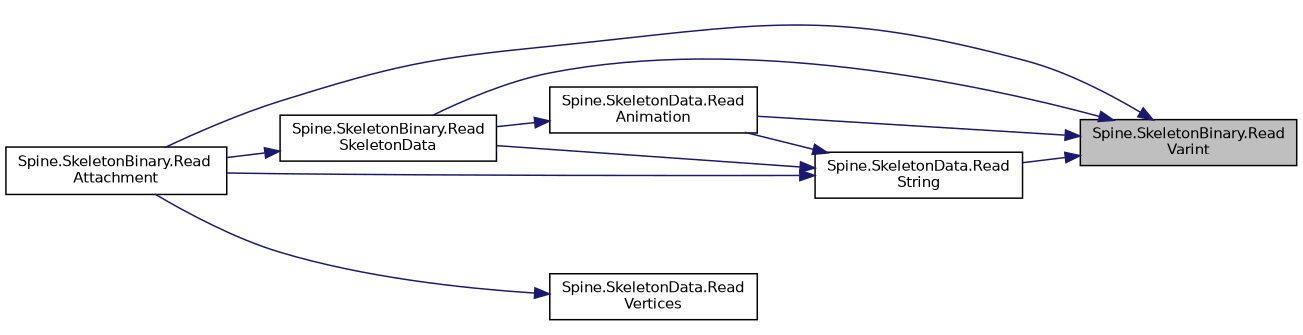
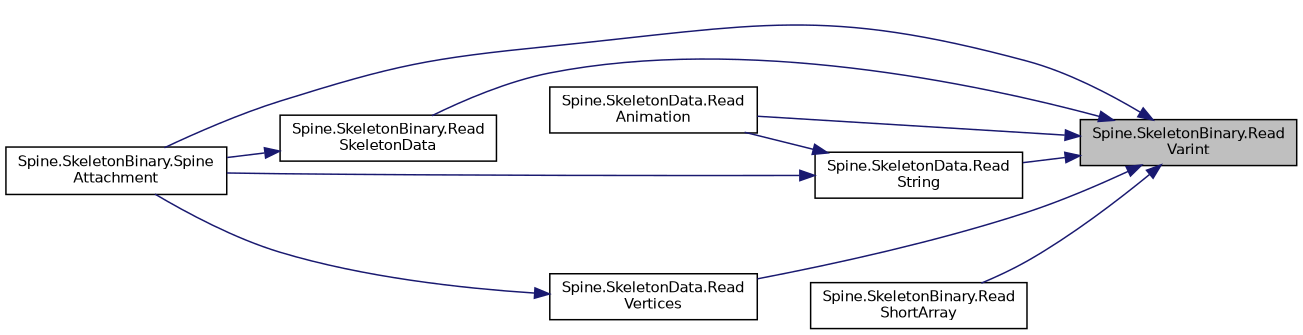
(516, 125) -> none
(648, 156) -> none
(116, 171) -> (116, 171)
none -> (946, 236)
none -> (919, 306)
